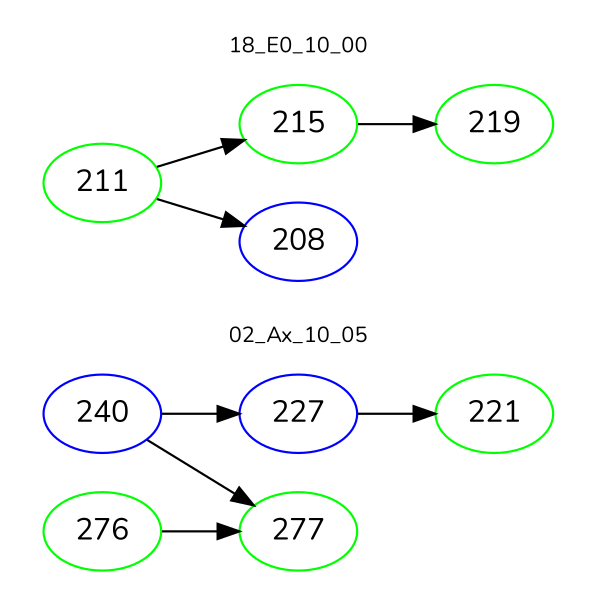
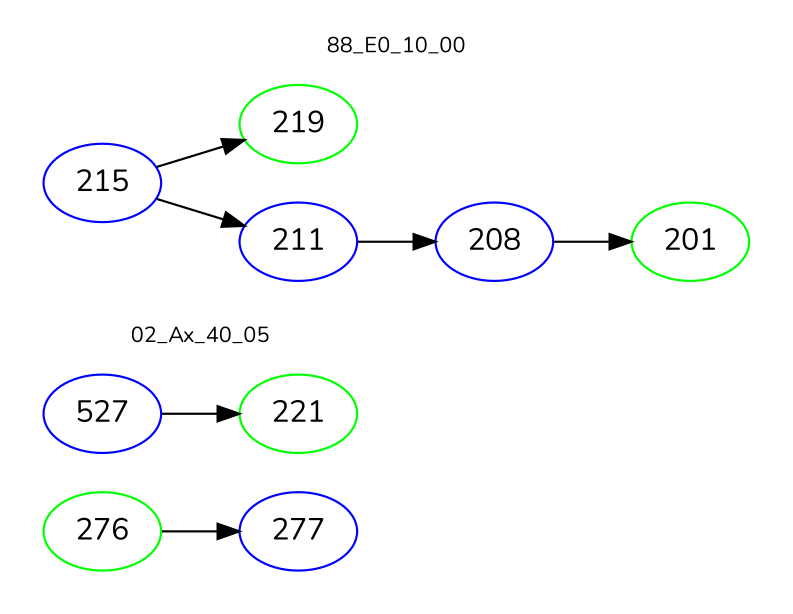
(298, 47) -> (396, 47)
(298, 124) -> (102, 183)
(190, 157) -> (190, 209)
(102, 183) -> (298, 242)
none -> (690, 242)
(298, 336) -> (200, 336)
(102, 414) -> none
(298, 414) -> (102, 414)
(298, 531) -> (298, 531)
